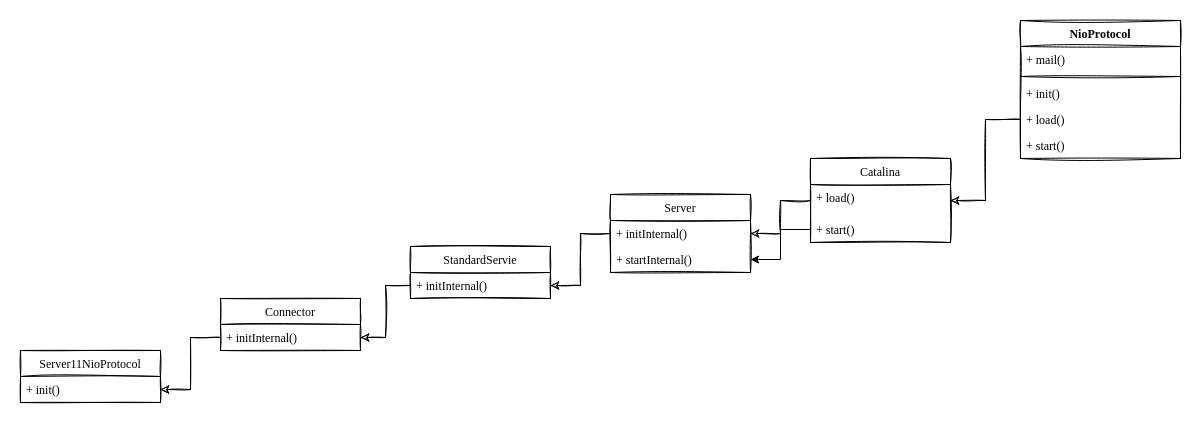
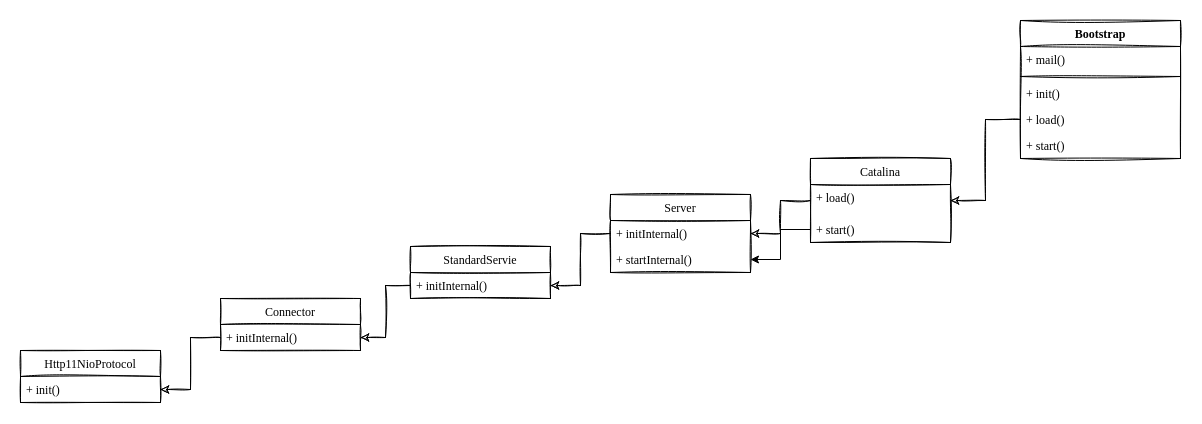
(1100, 34) -> (1100, 34)
(90, 364) -> (90, 364)
